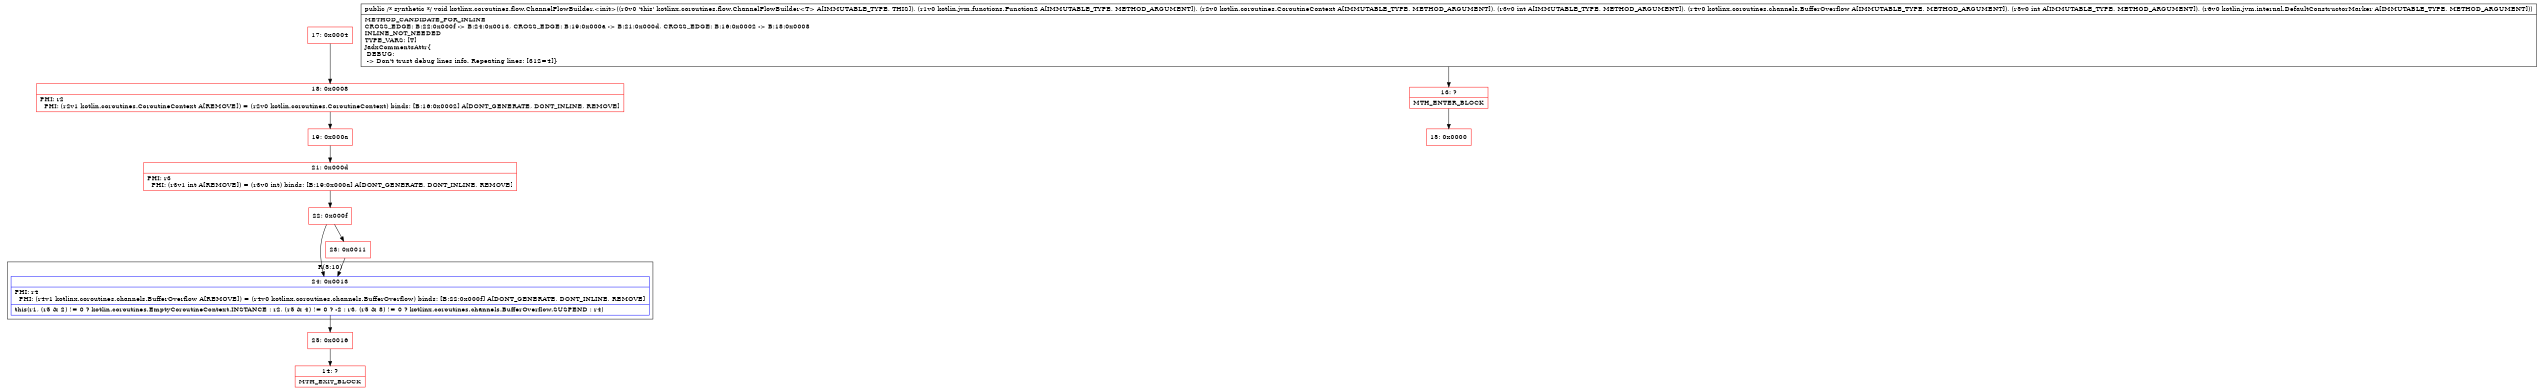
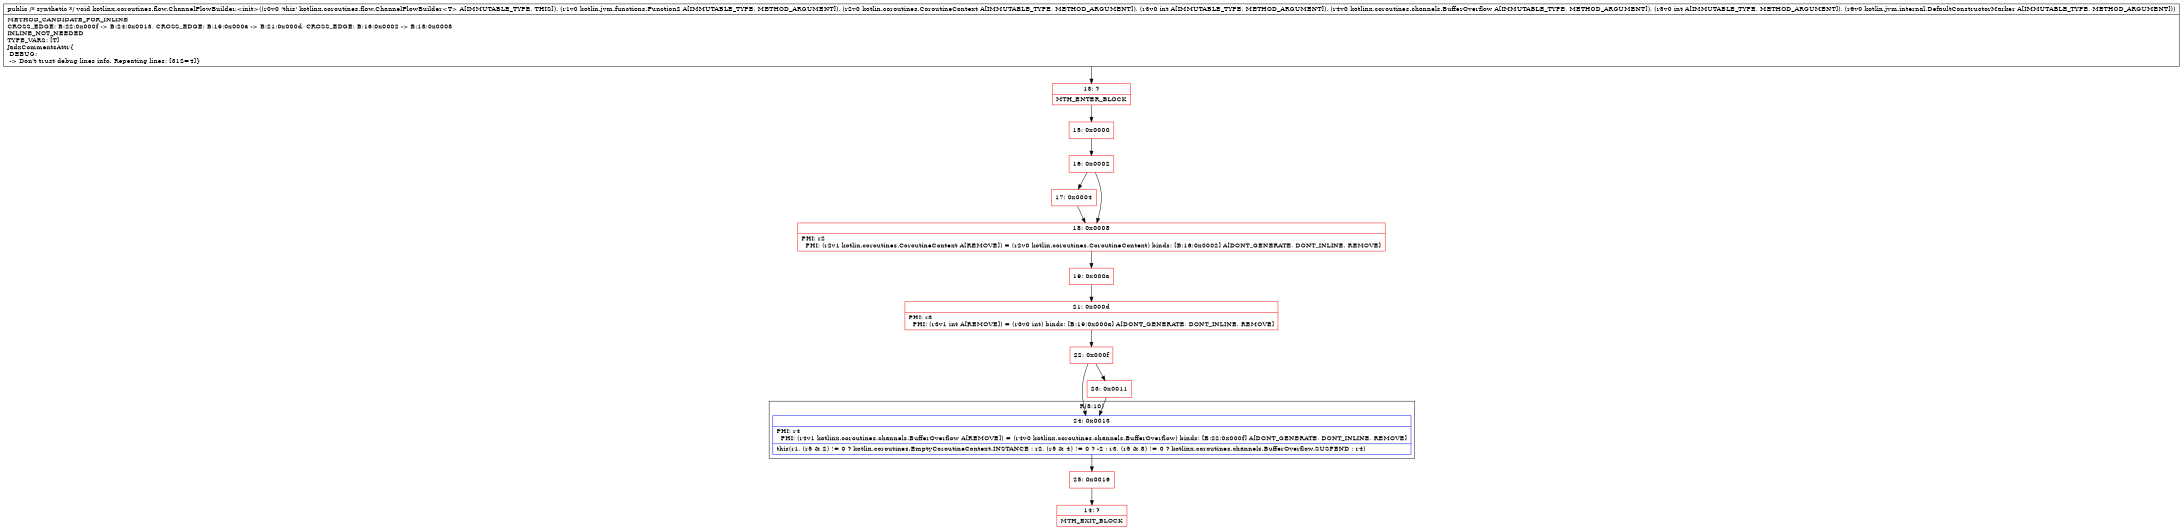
none -> (1091, 164)
